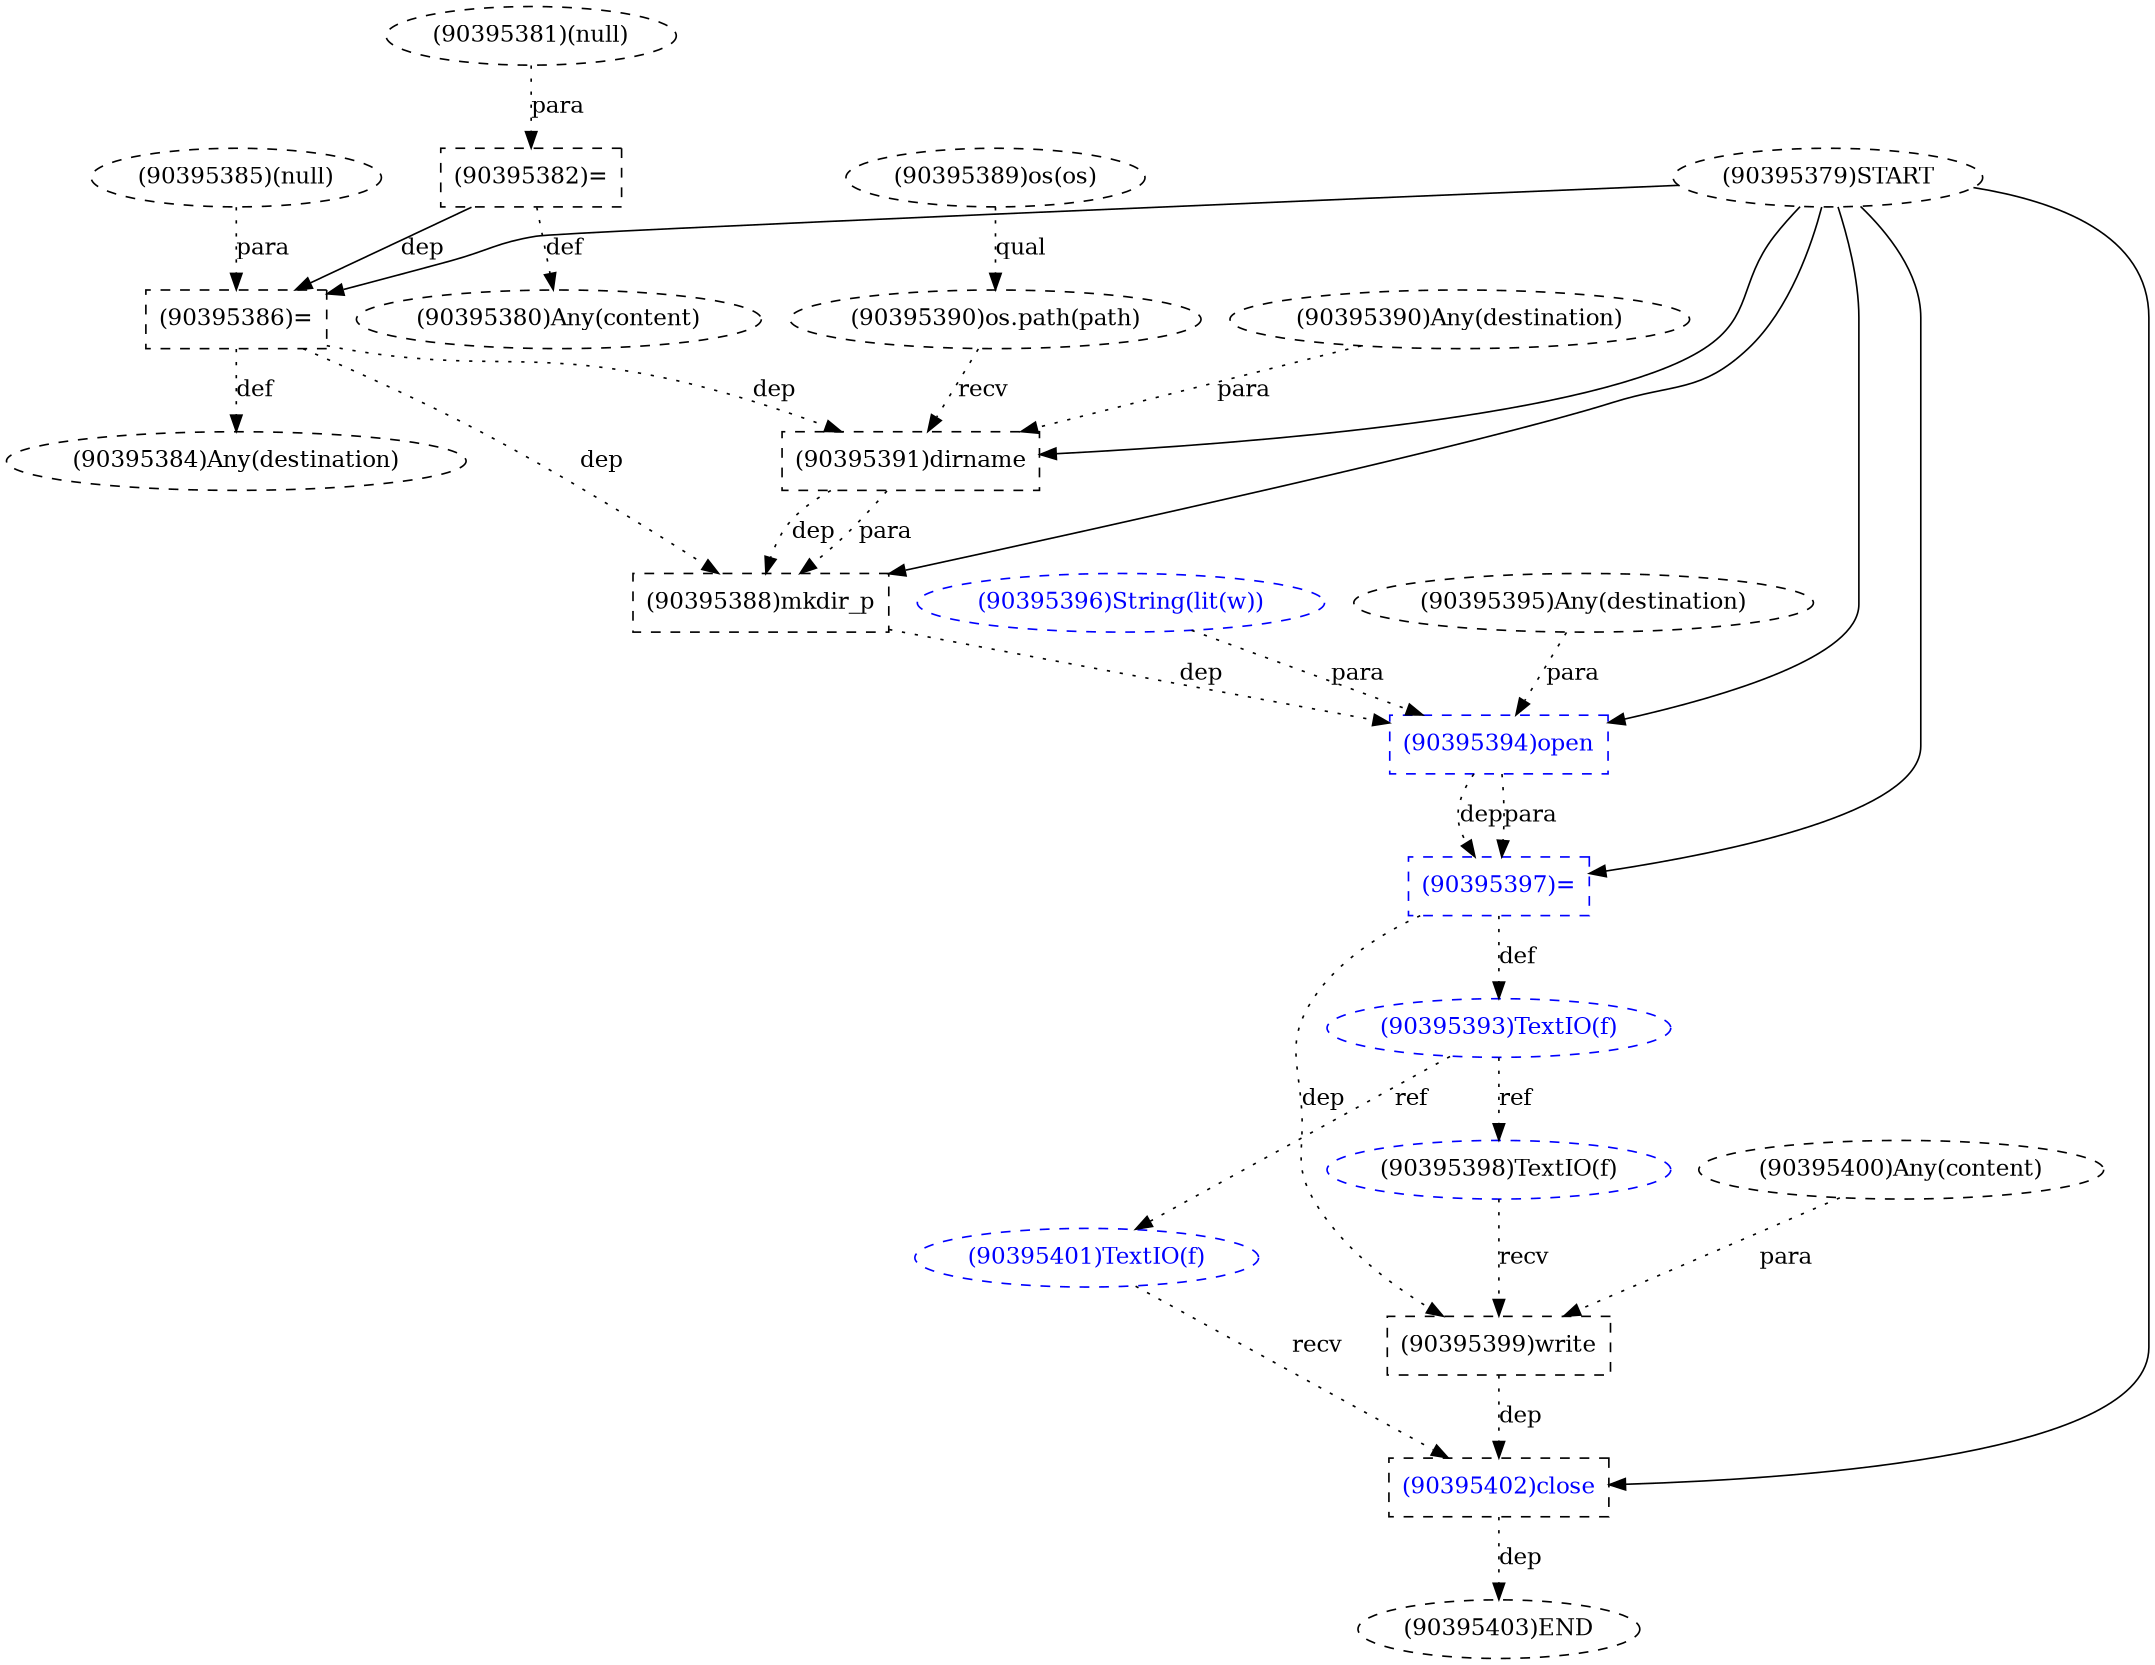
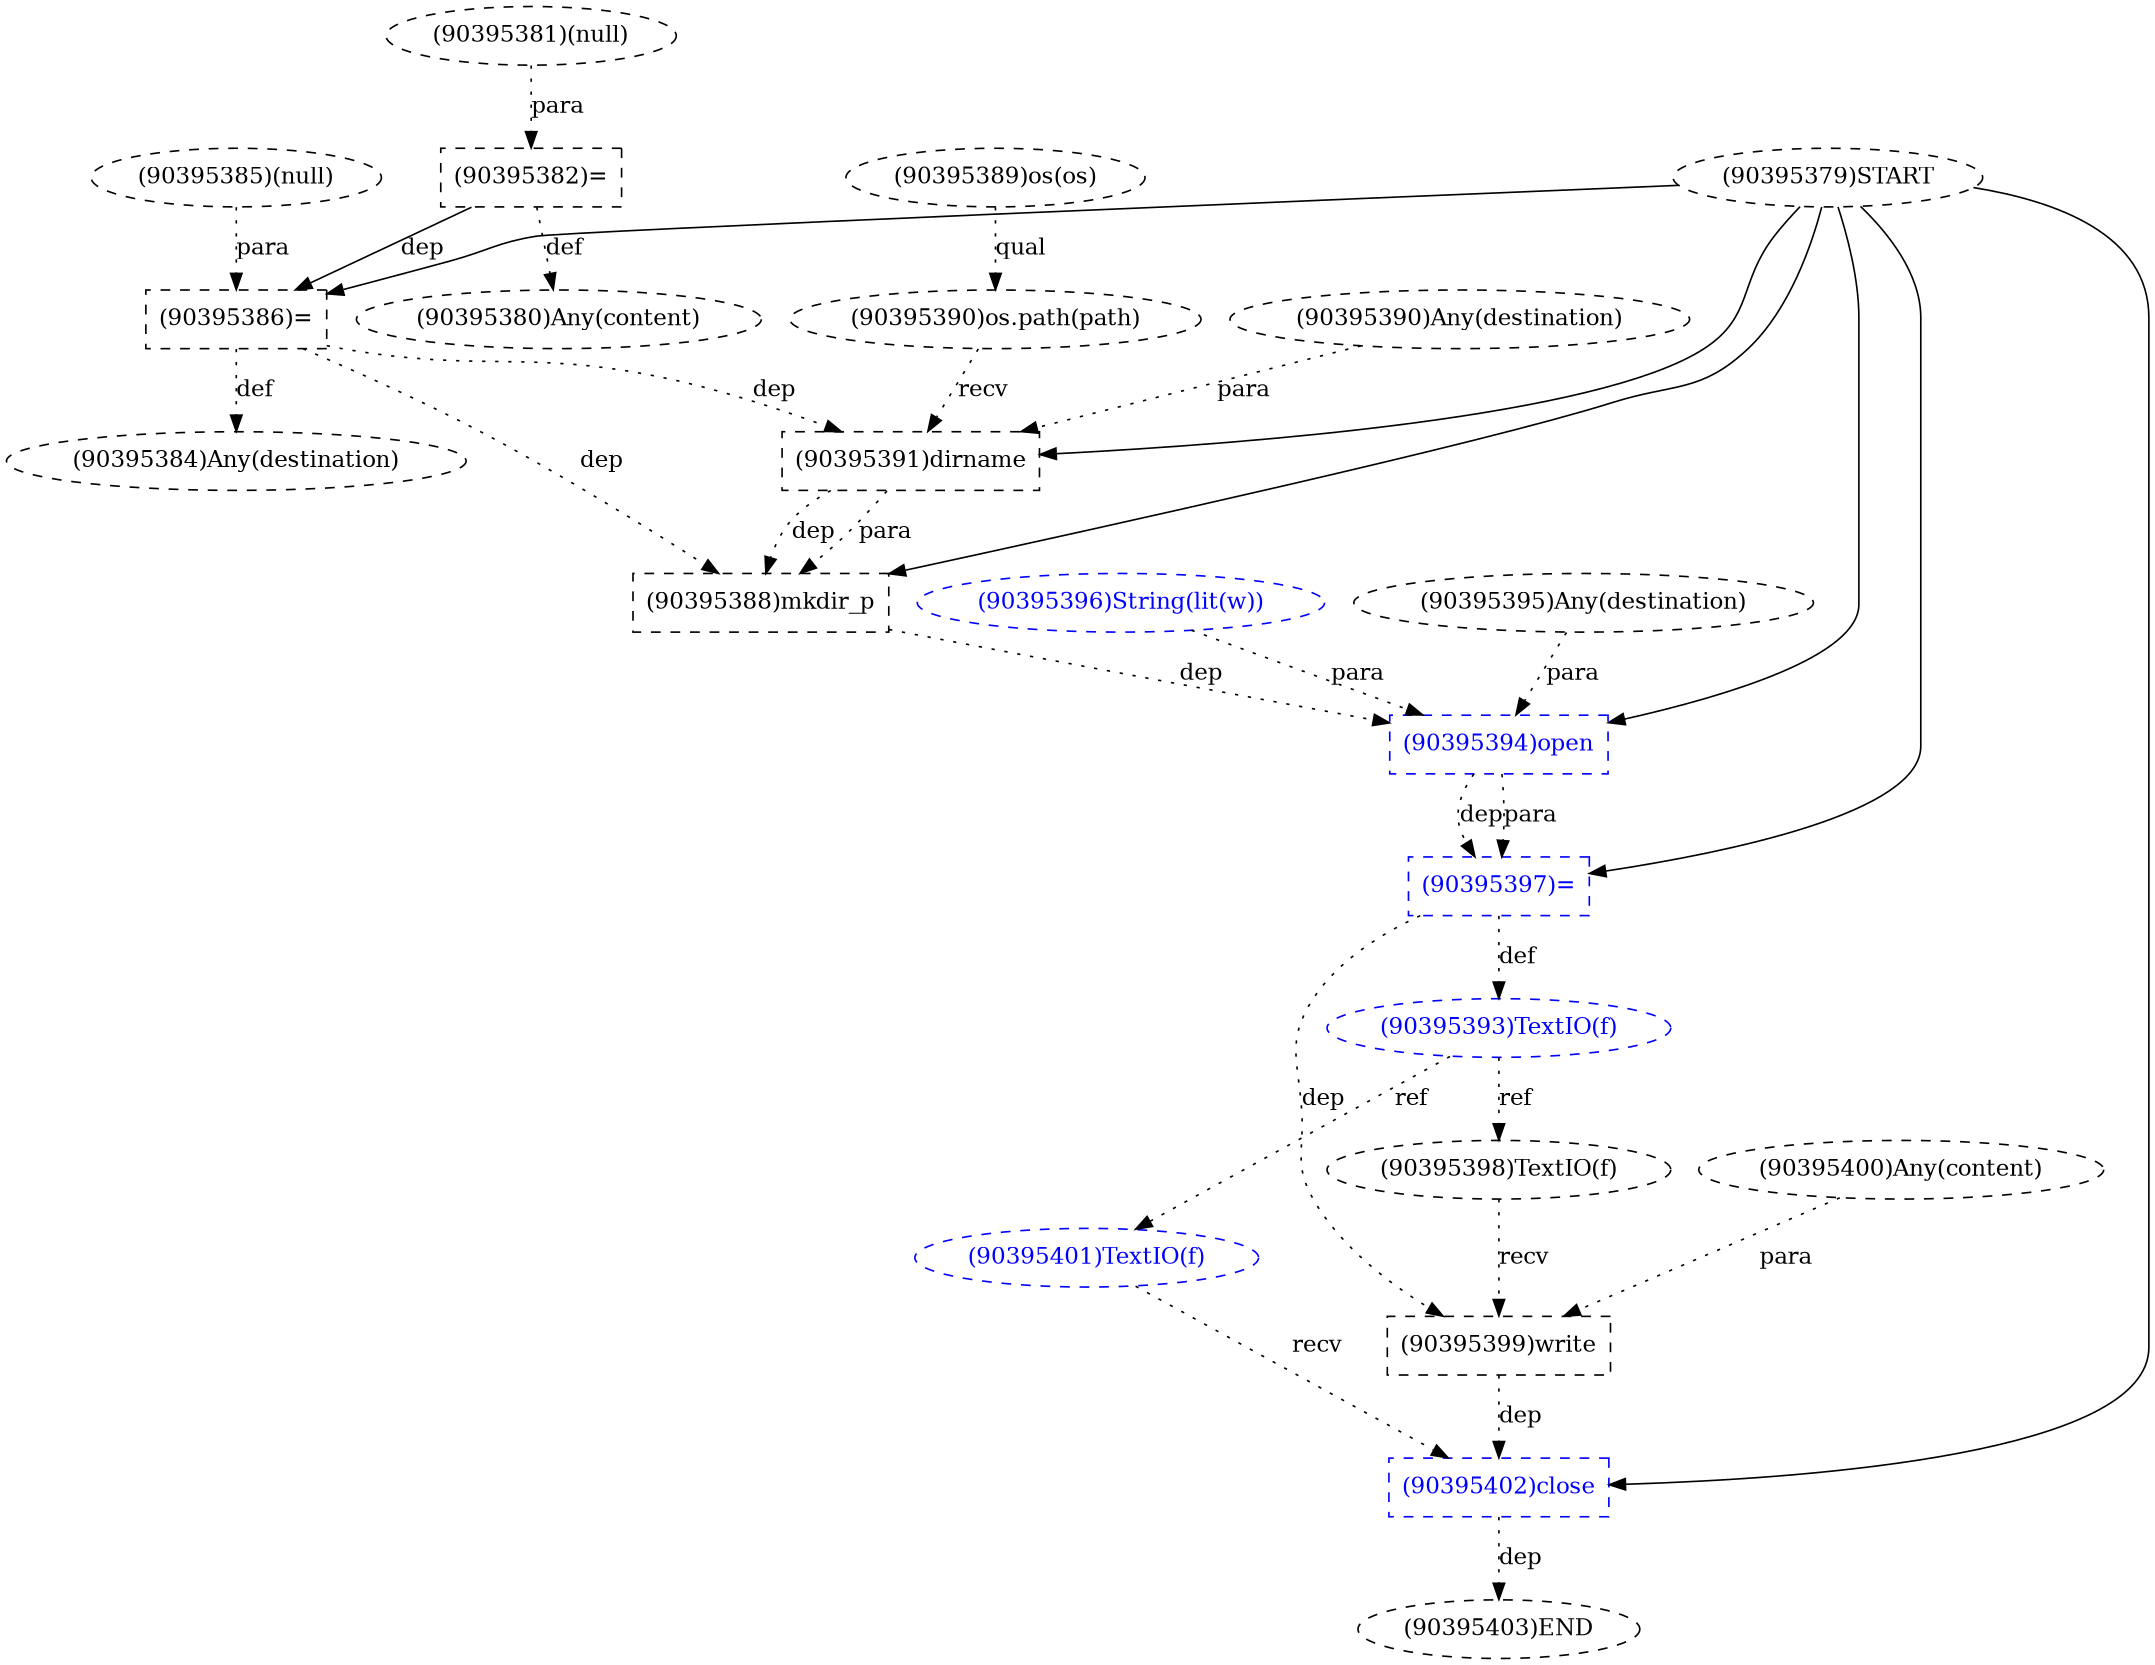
(1499, 1170) -> (1499, 1170)
(1499, 1487) -> (1499, 1487)
